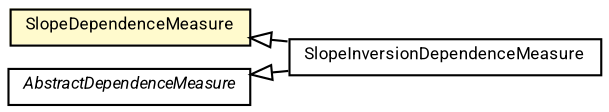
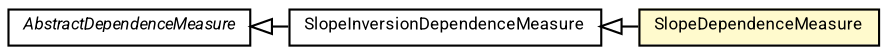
(280, 41) -> (630, 27)
